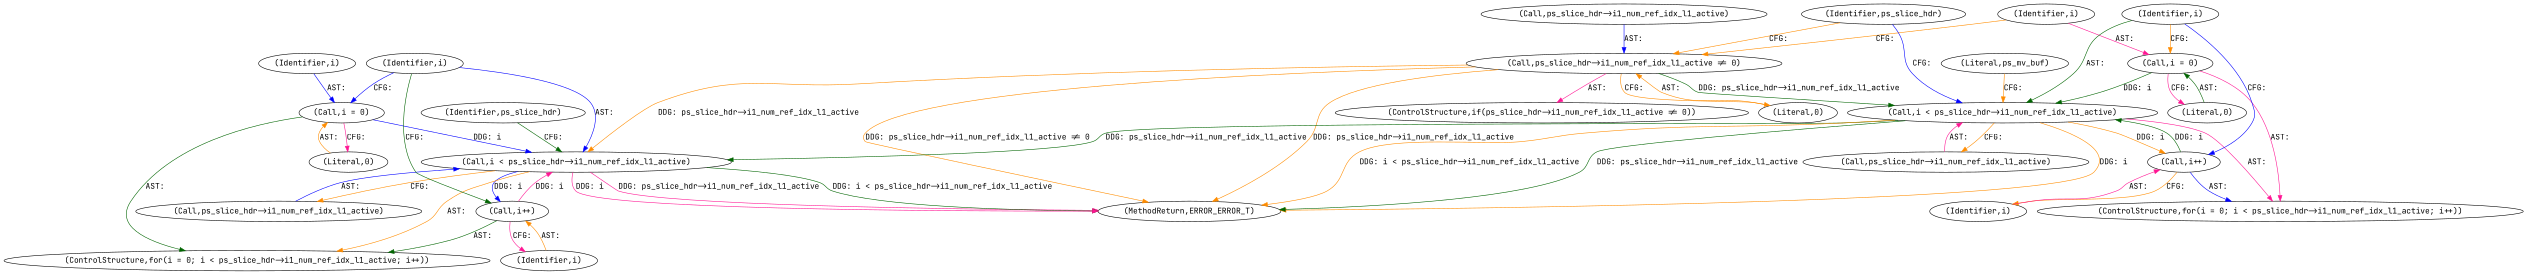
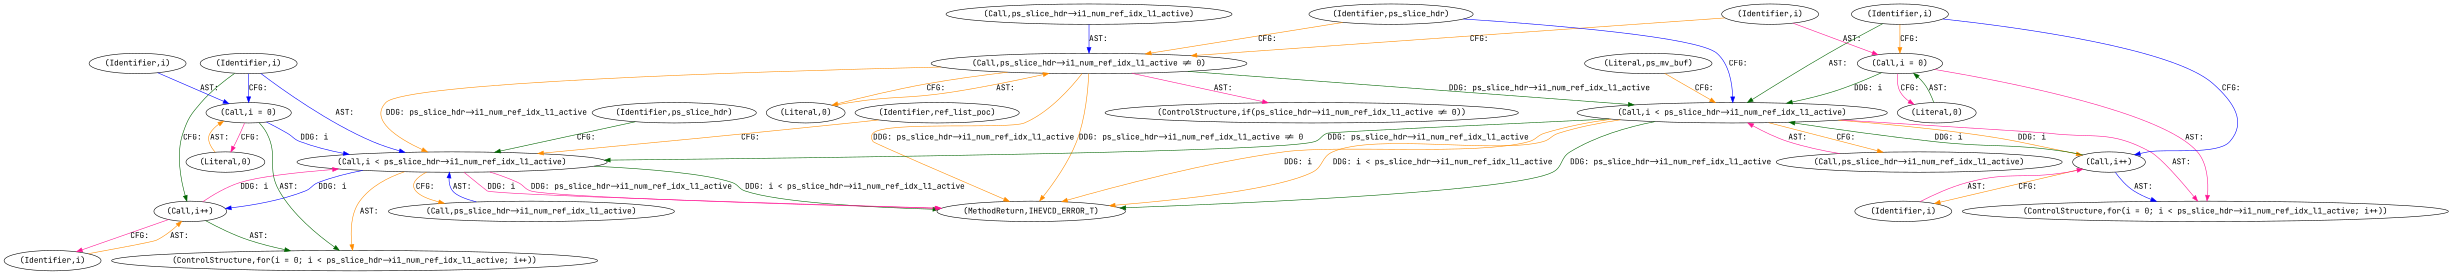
none -> (937, 113)
(1189, 211) -> (1031, 211)
